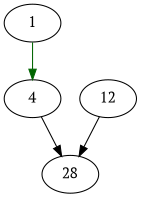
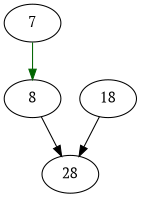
(33, 23) -> (33, 23)
(33, 99) -> (33, 99)
(108, 99) -> (108, 99)
